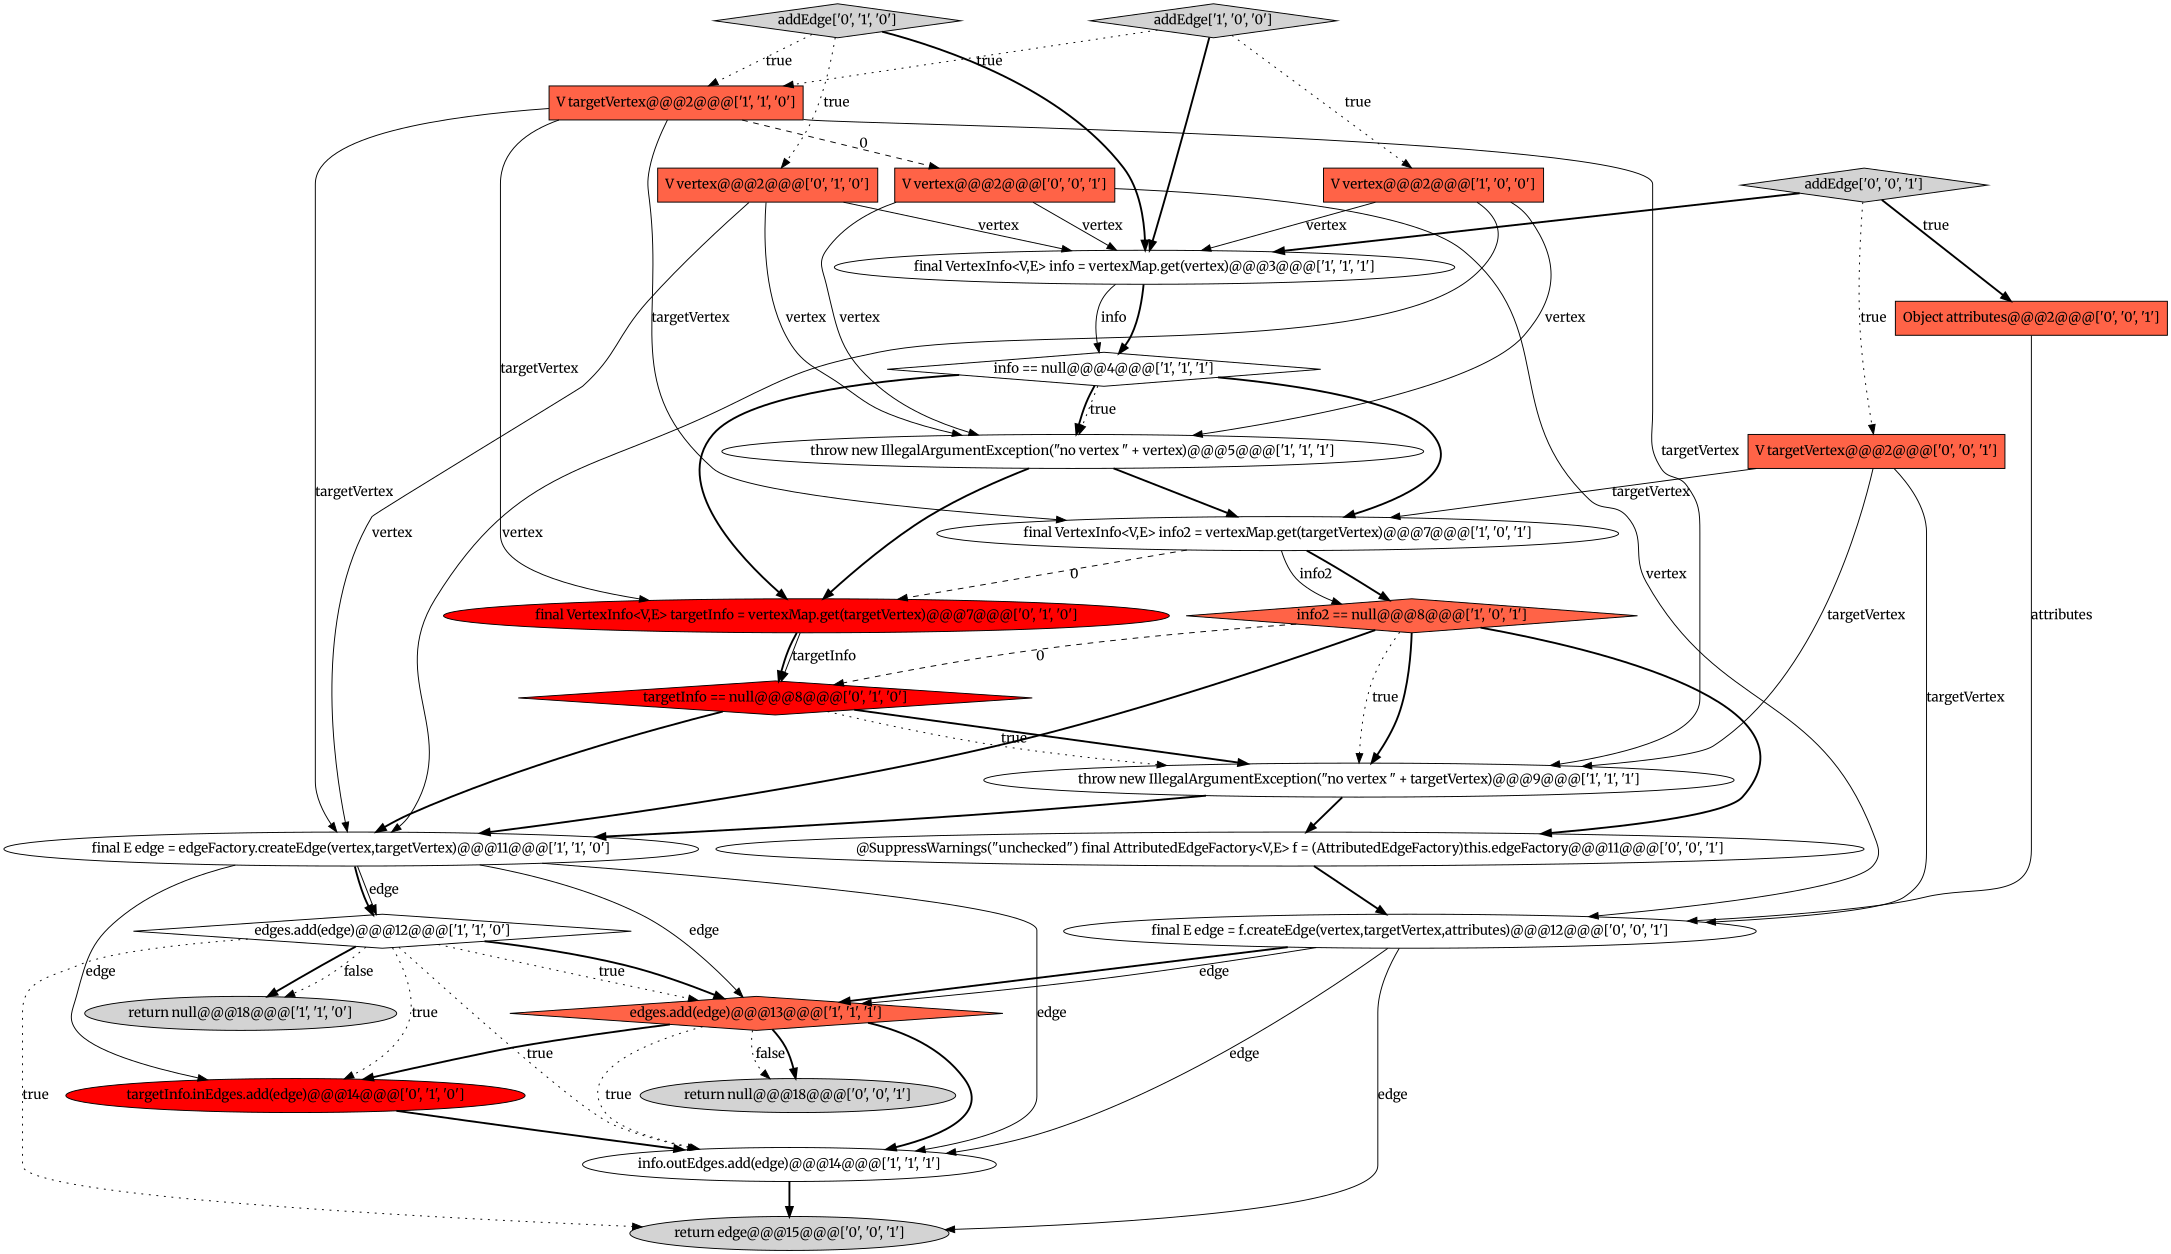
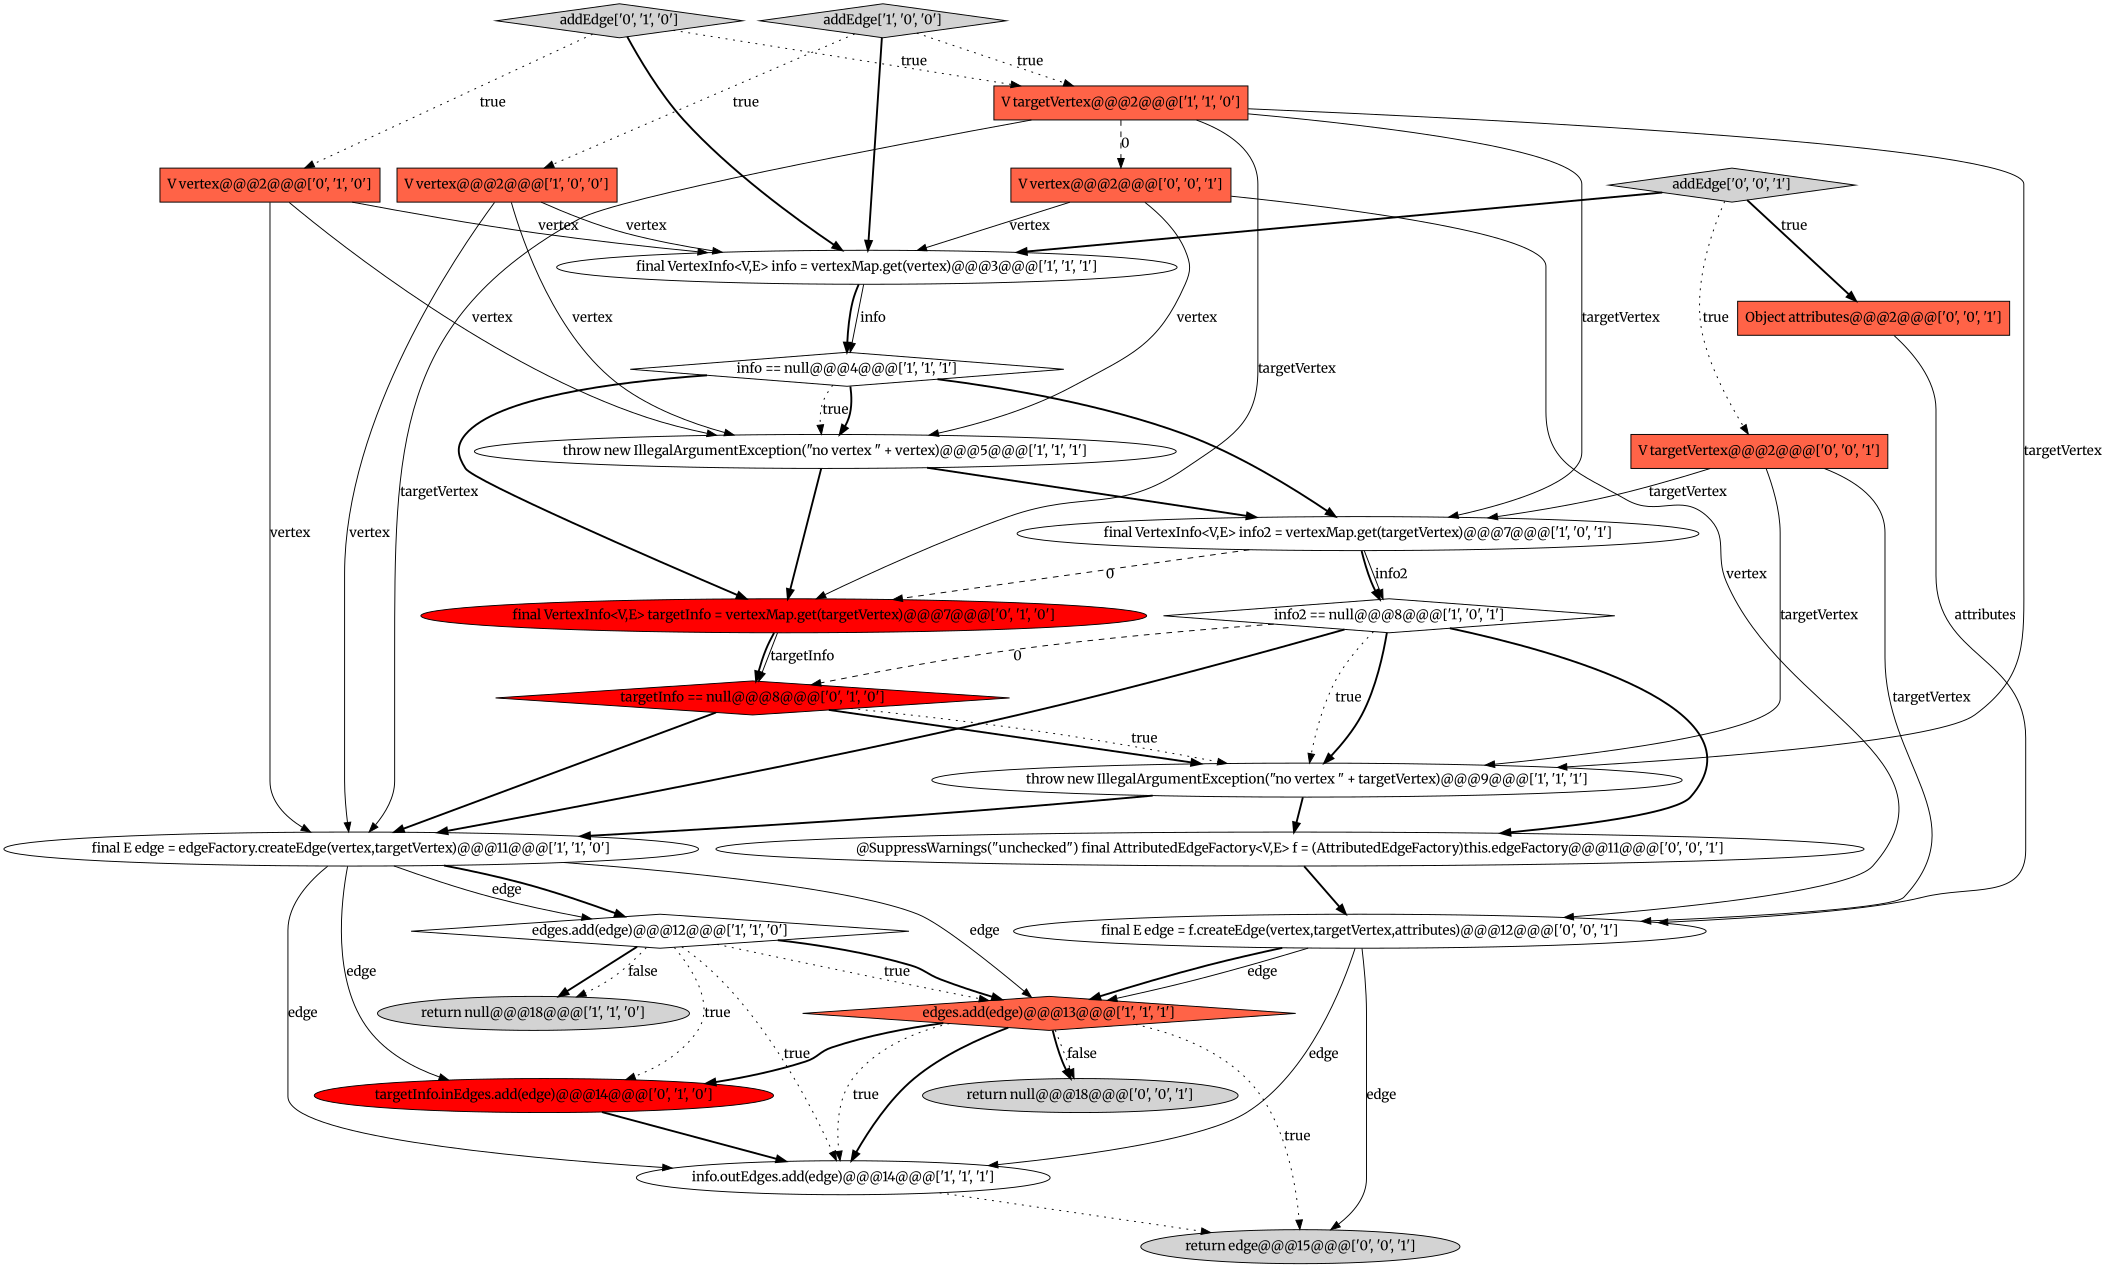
(1412, 616) -> (1389, 616)
(124, 1191) -> (1256, 1089)
(789, 1194) -> (1070, 1212)
